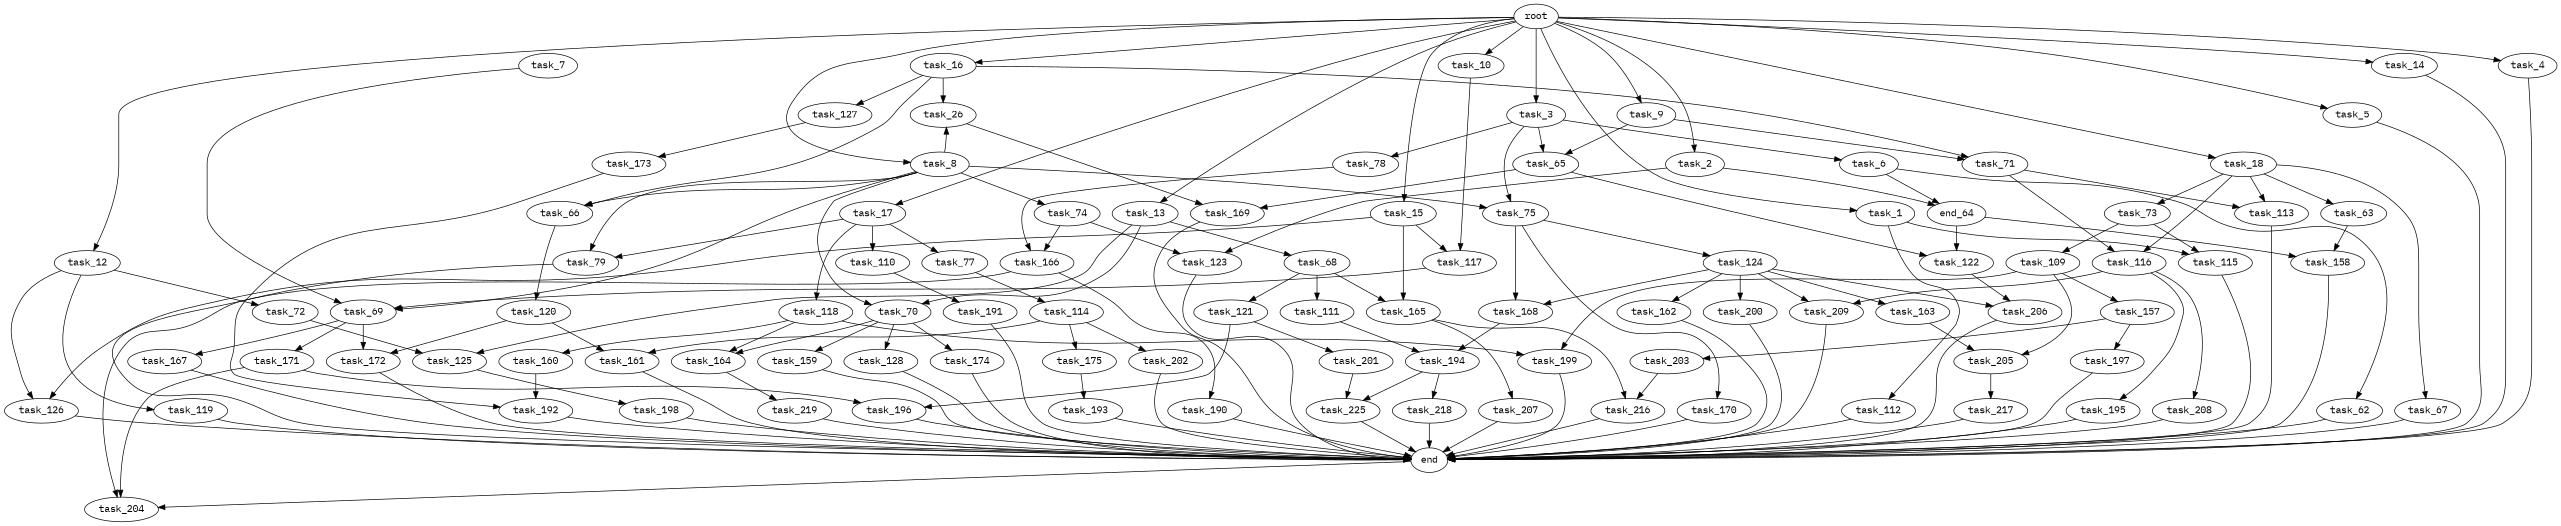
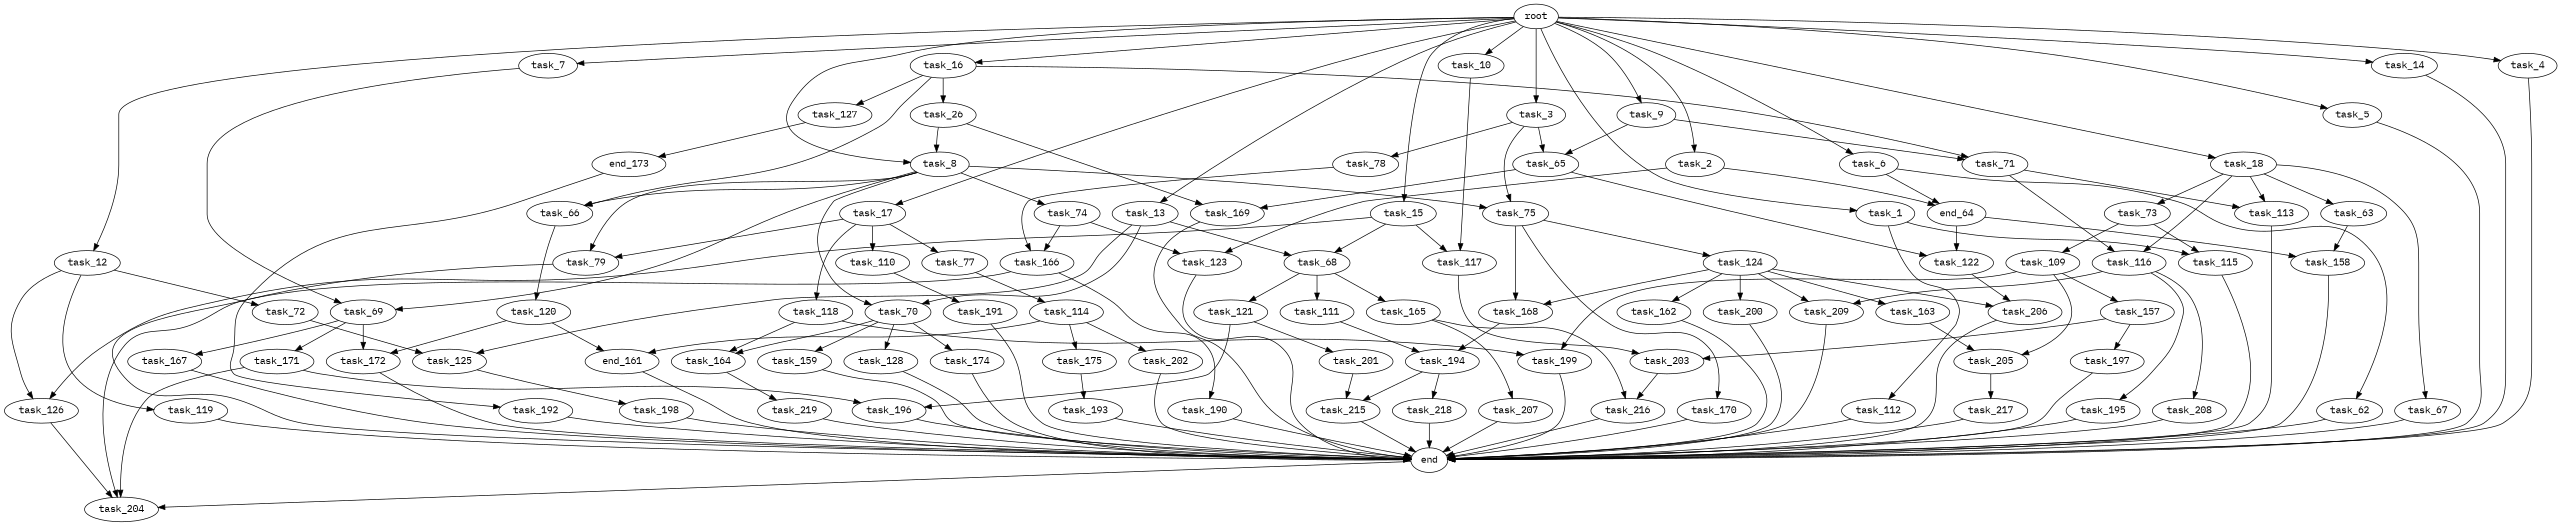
none -> (1049, 40)
(1699, 140) -> (1706, 75)
(946, 143) -> (937, 136)
(629, 164) -> (629, 164)
(1403, 259) -> (1363, 237)
(914, 289) -> (1525, 341)
(536, 362) -> none
(622, 362) -> (622, 362)
(1343, 411) -> (1343, 411)
(739, 450) -> (79, 457)
